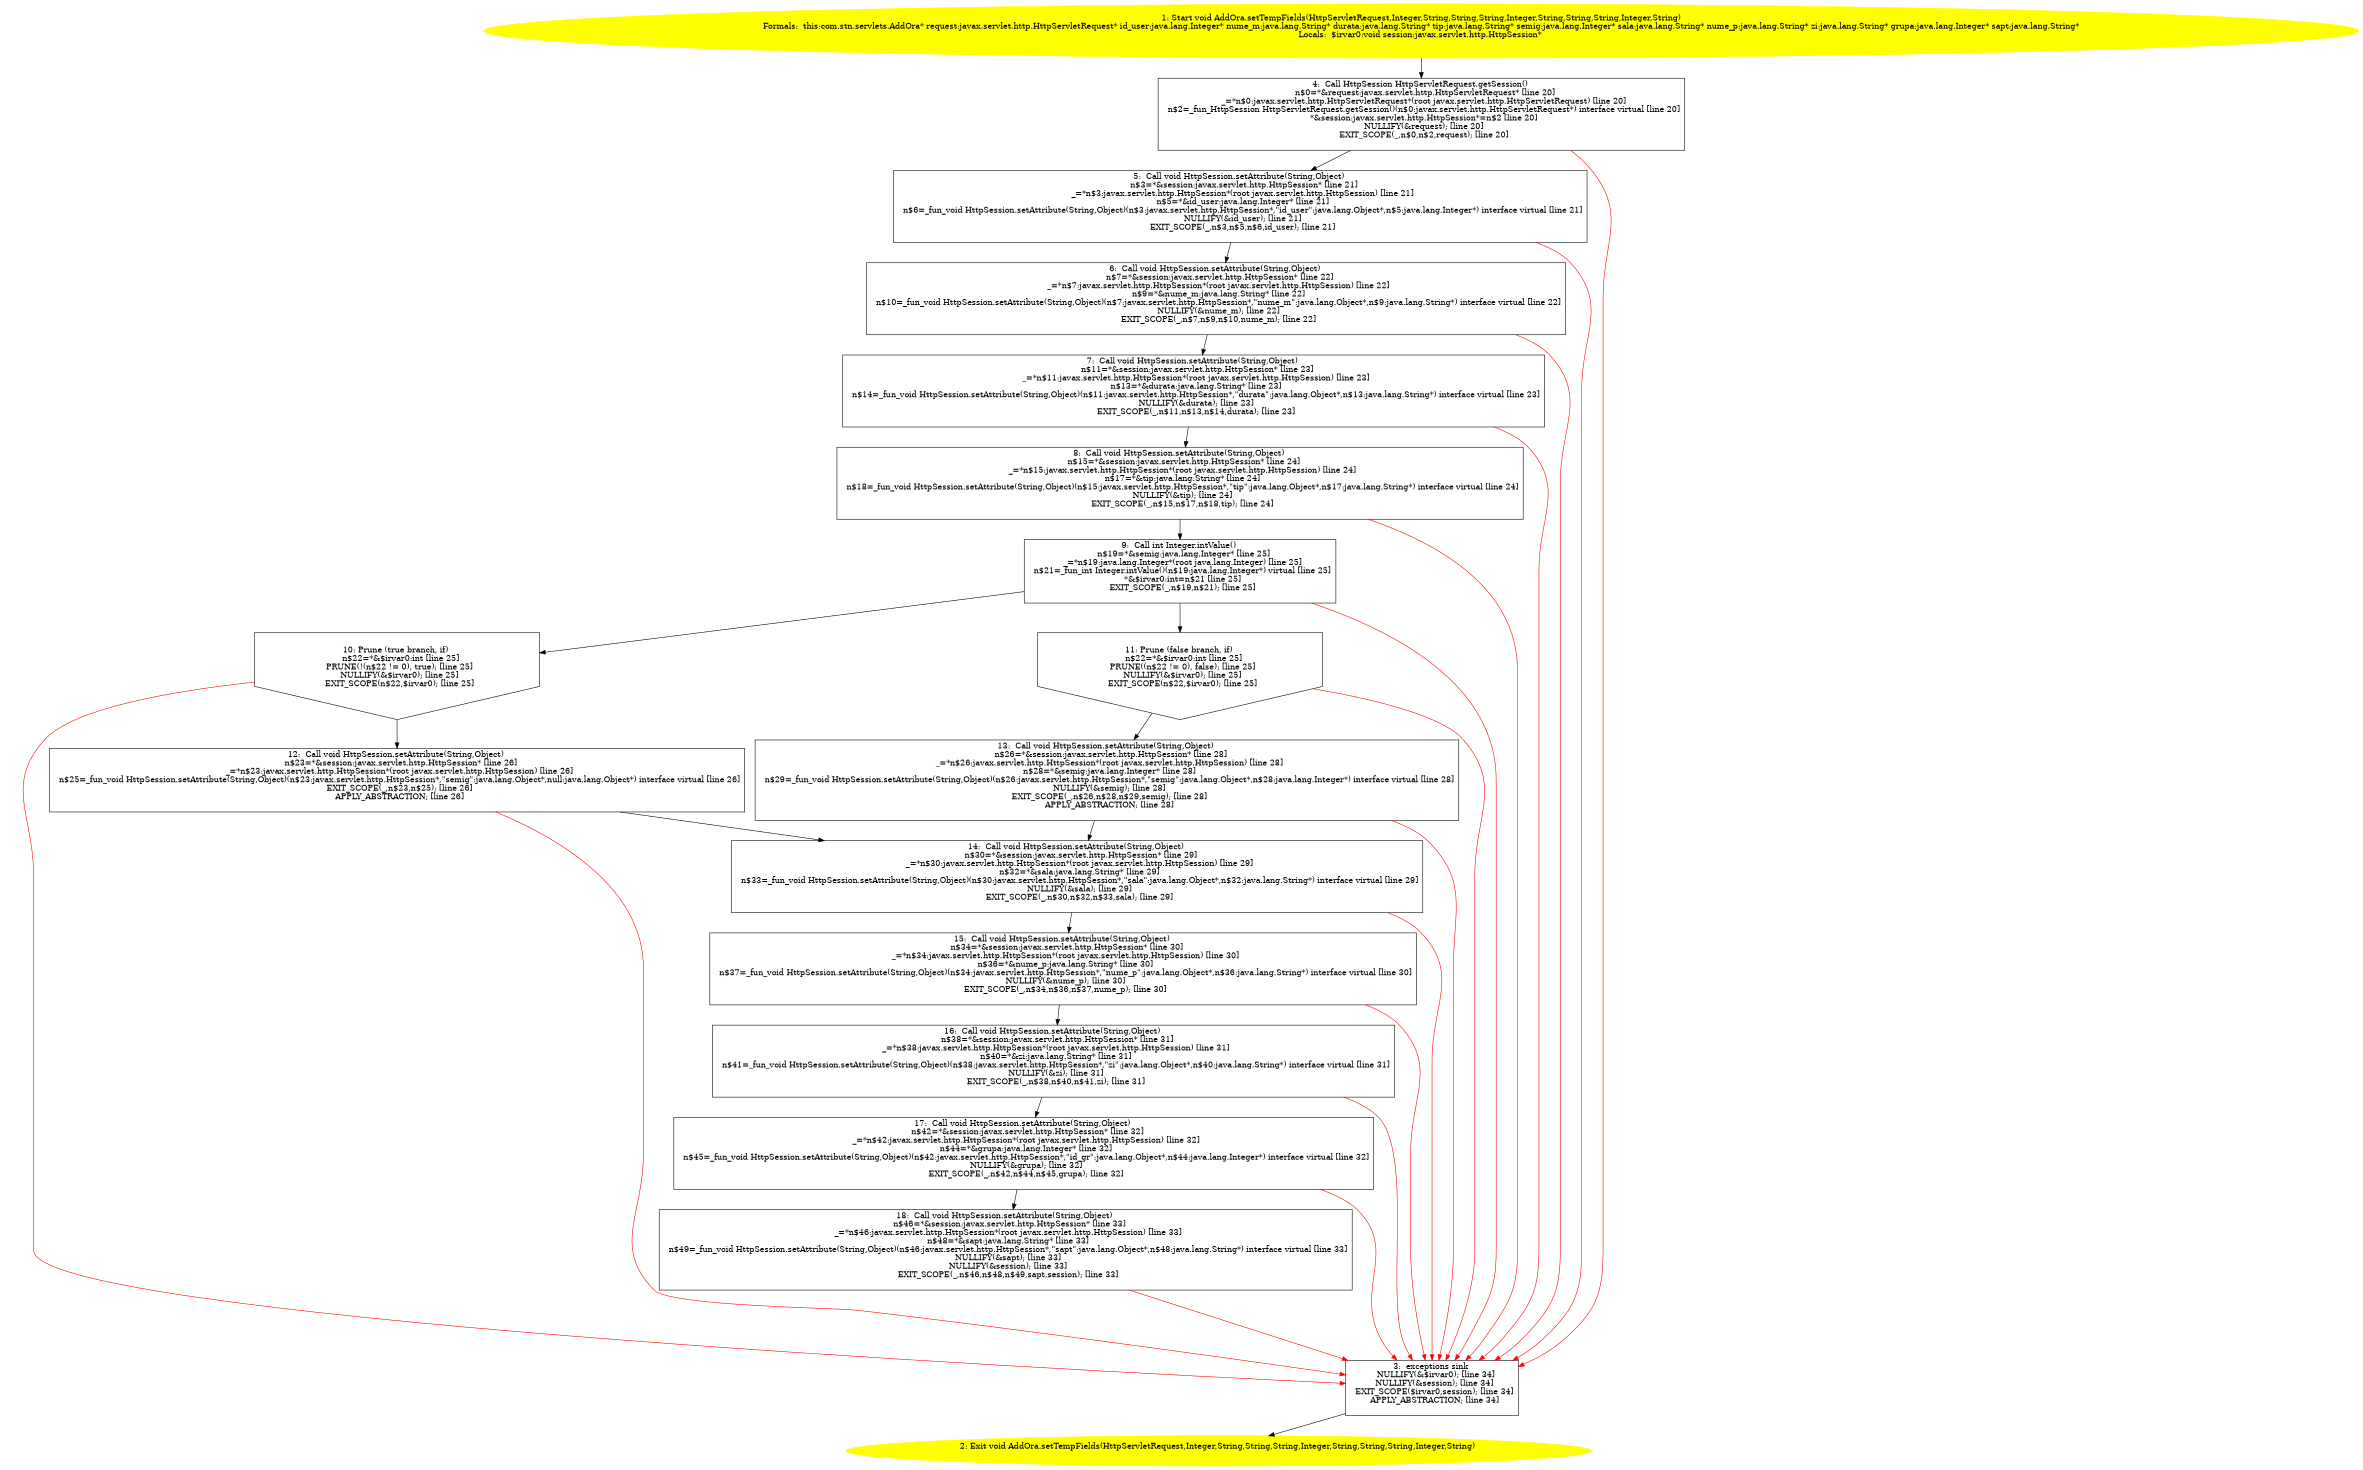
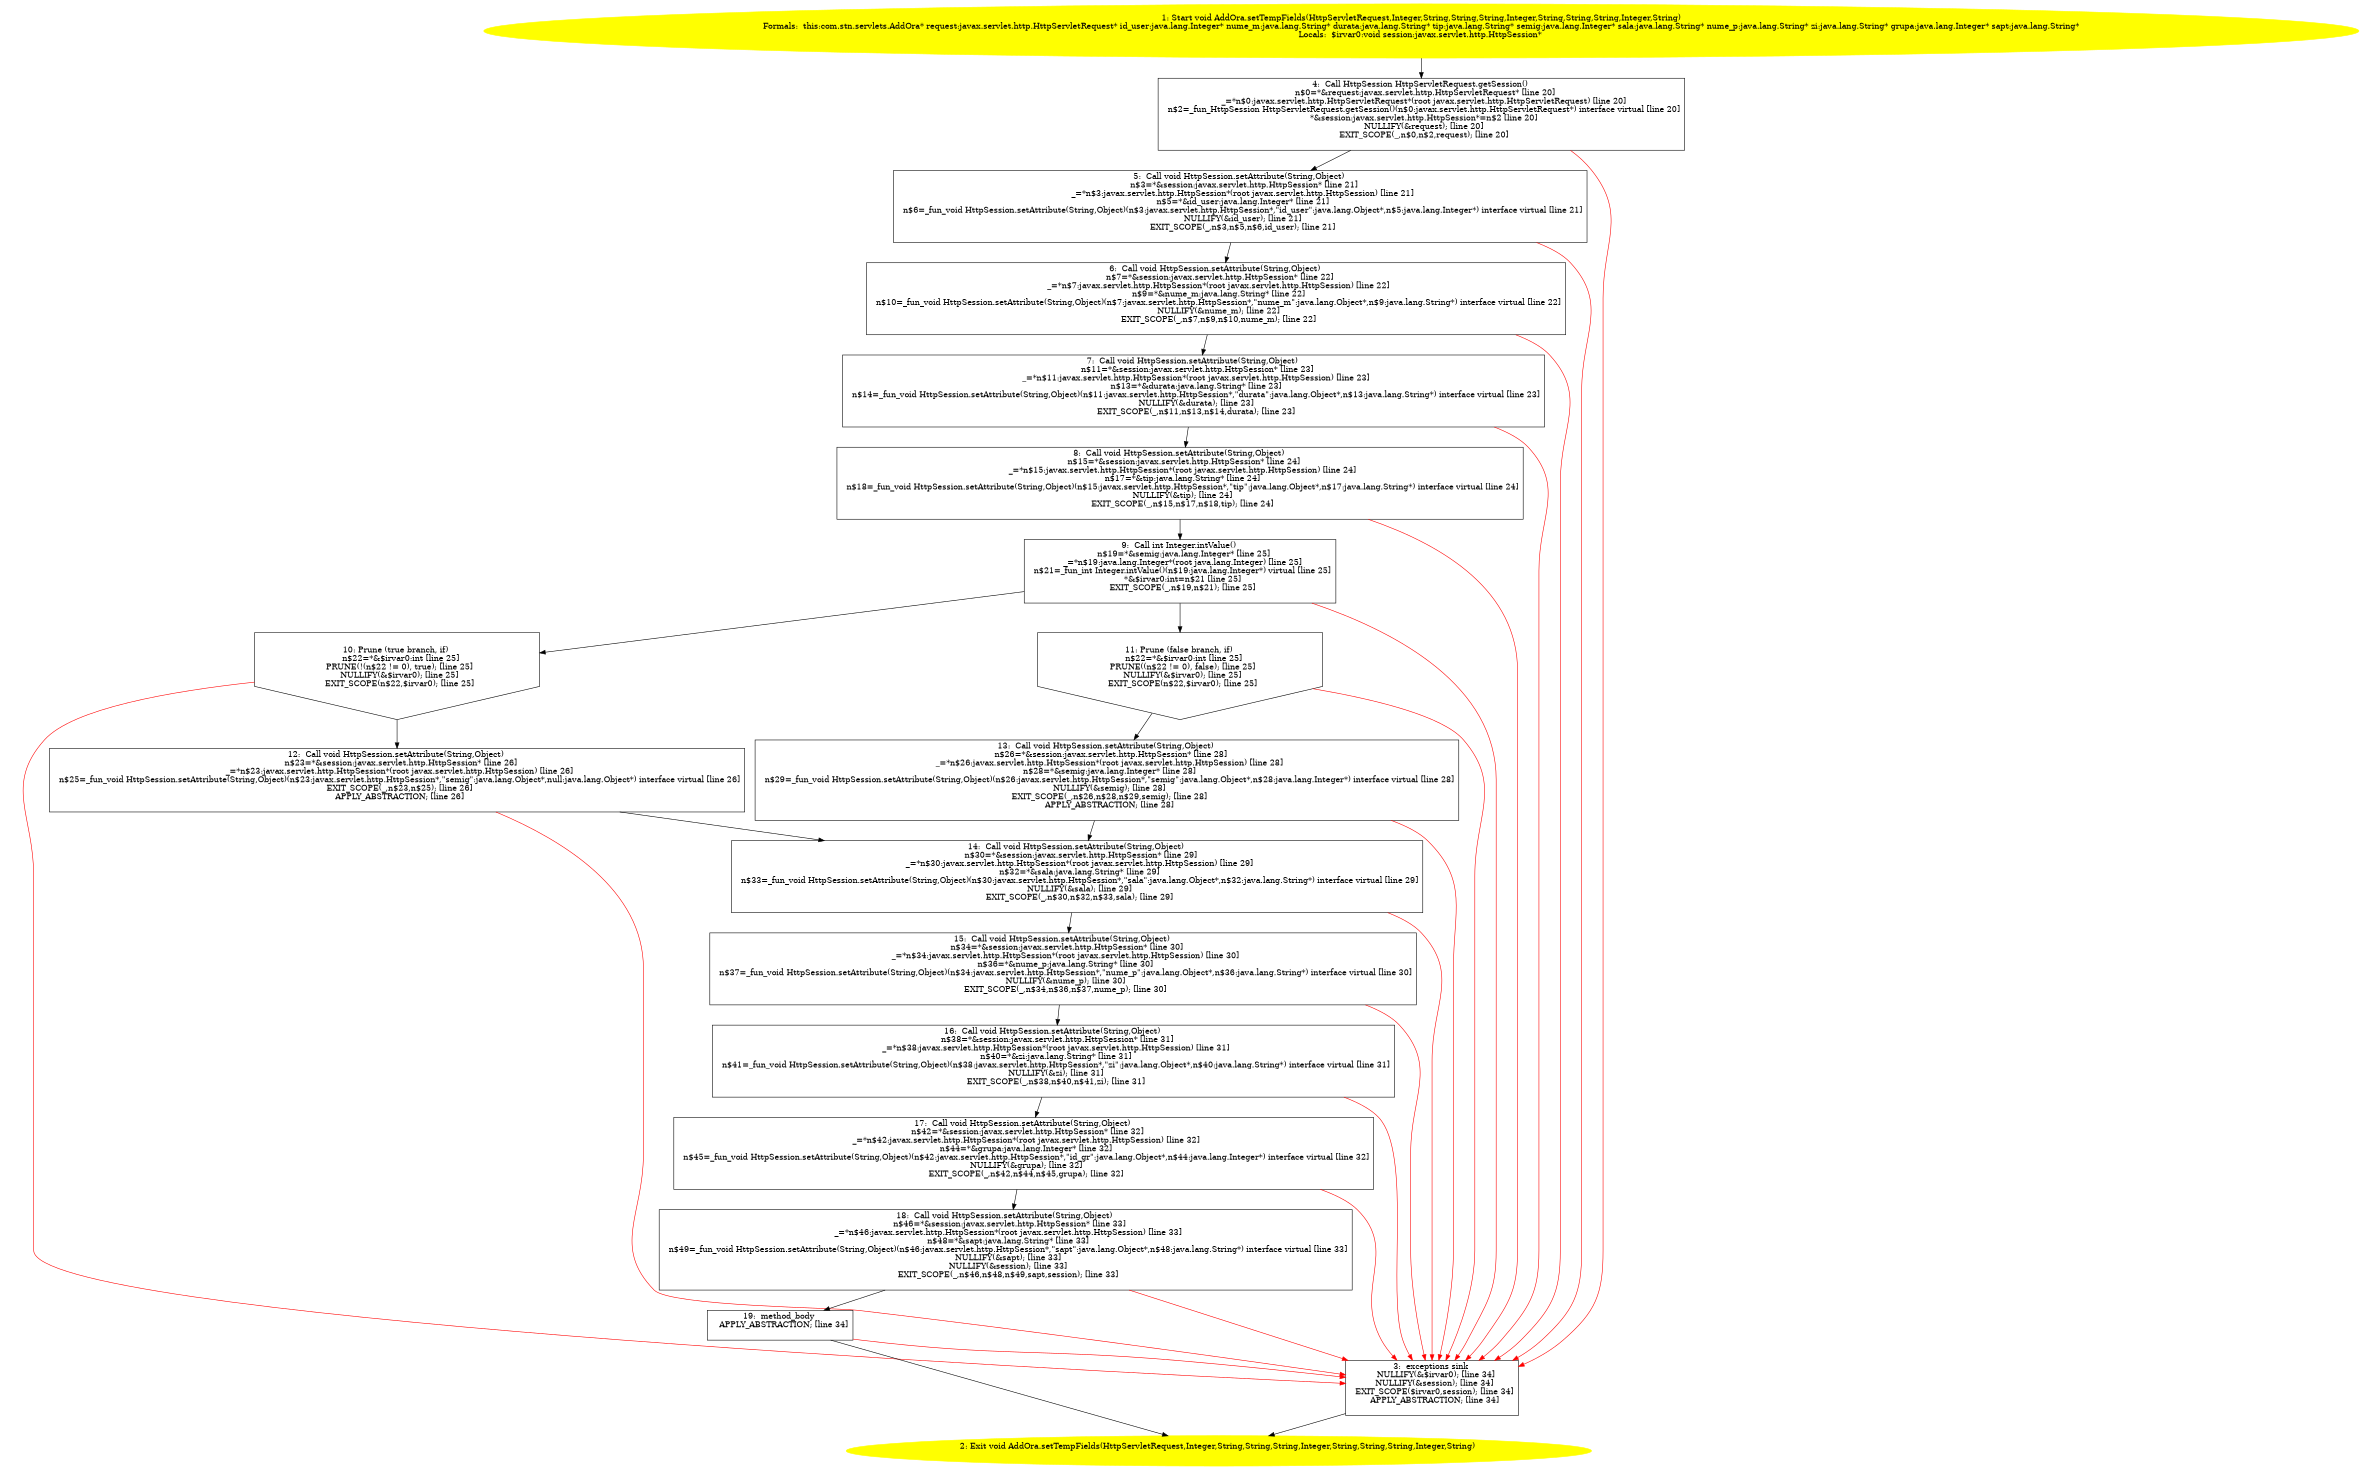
none -> (780, 1325)
